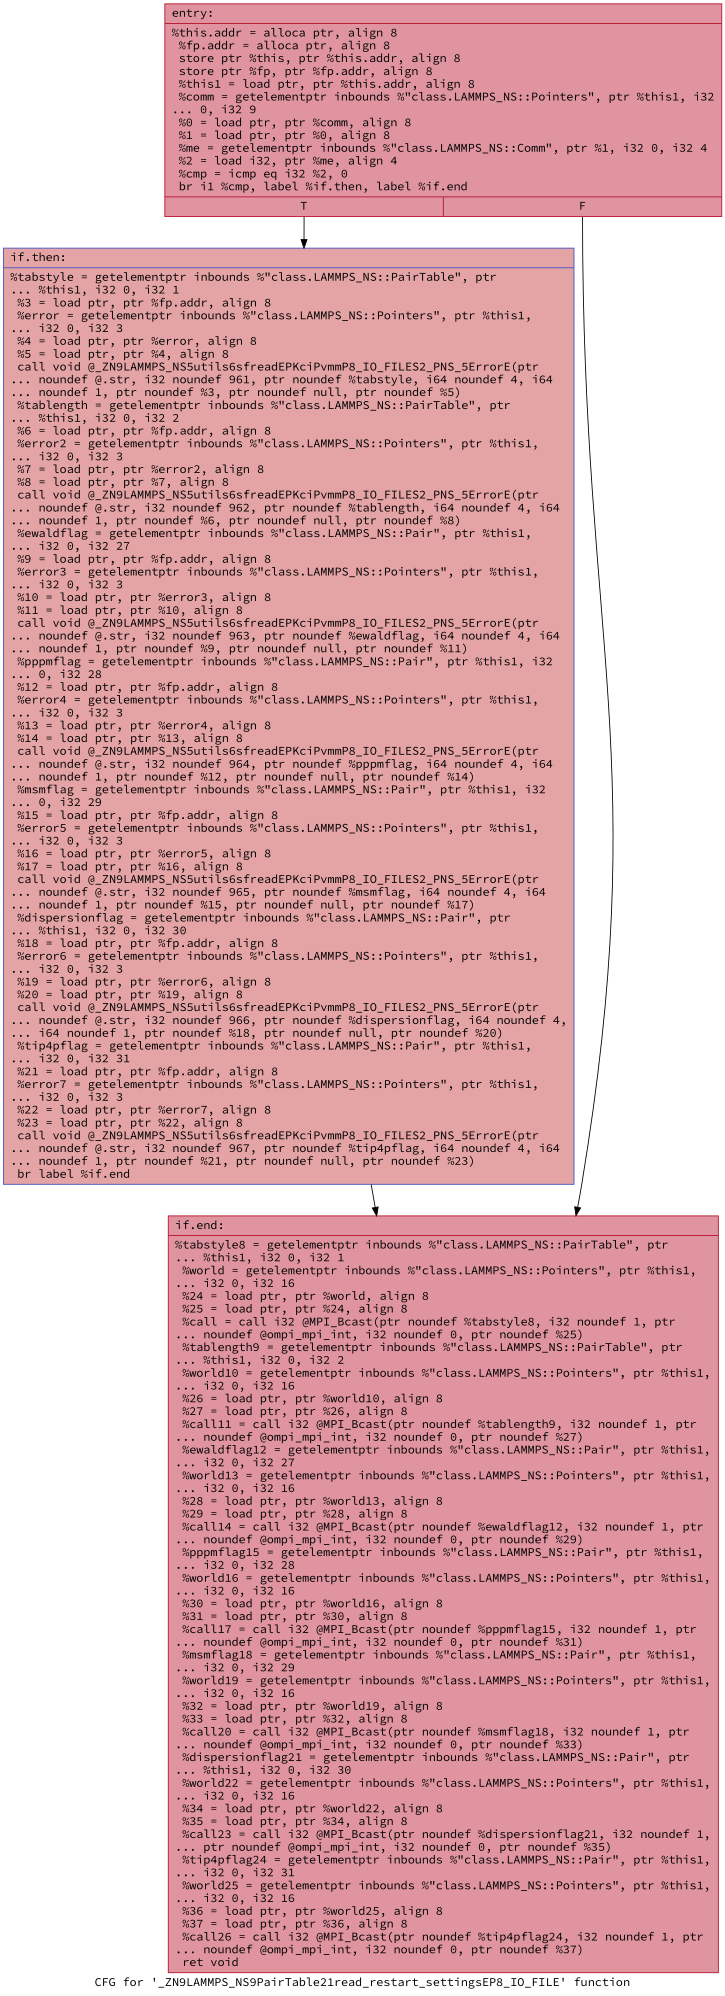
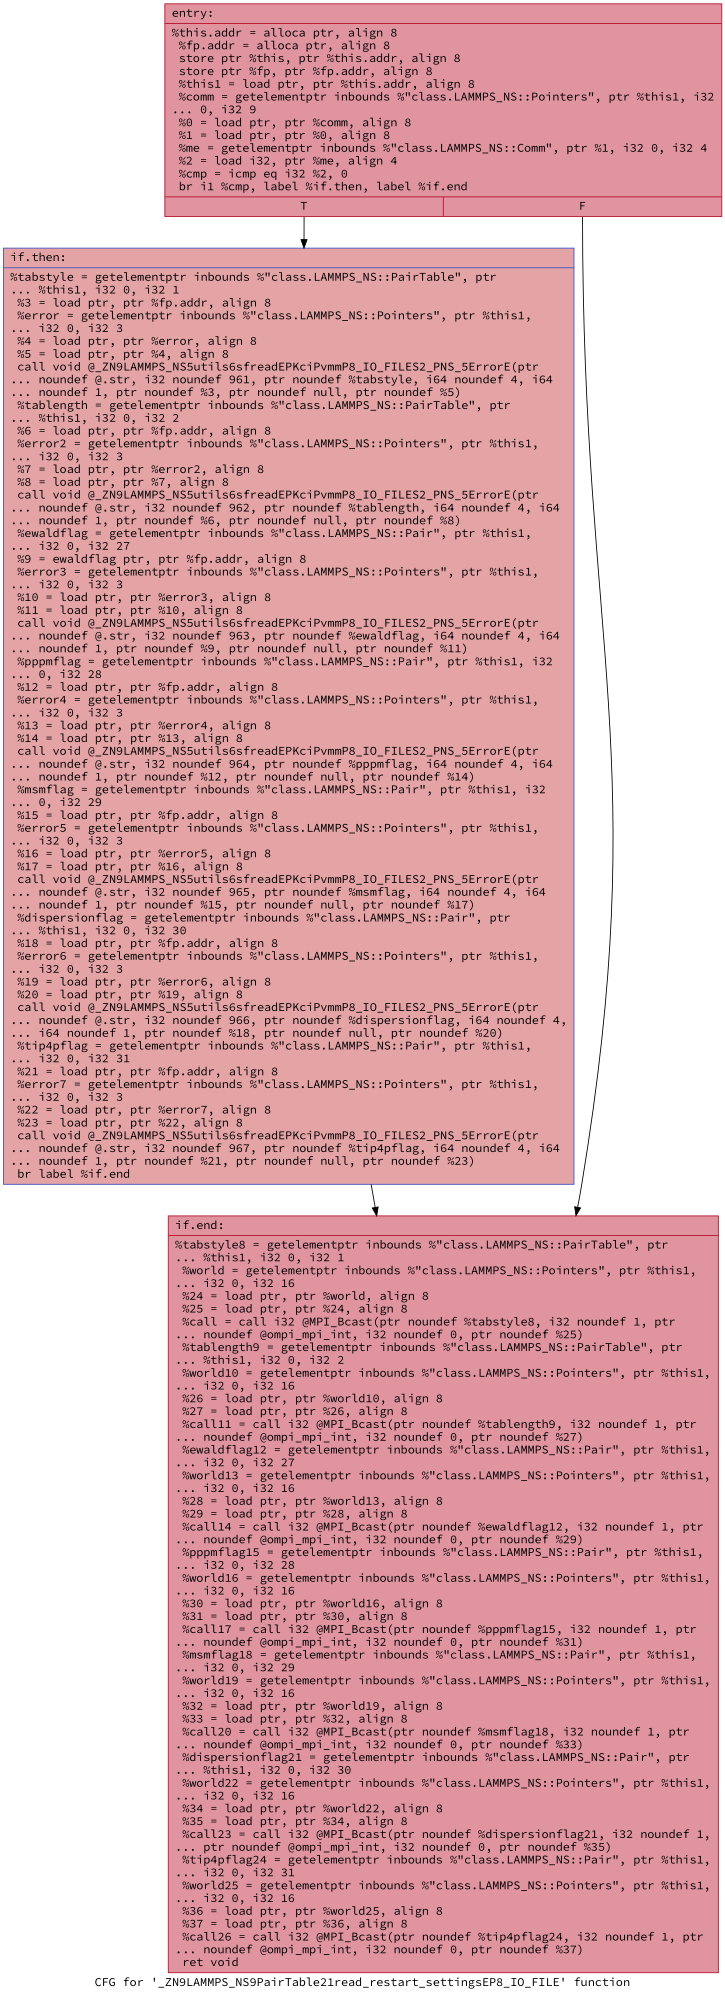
(141, 559) -> (158, 559)
